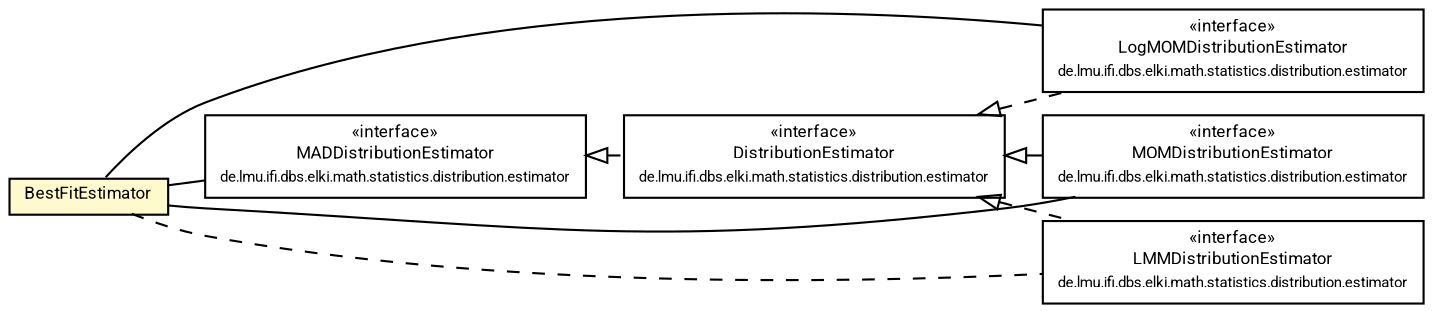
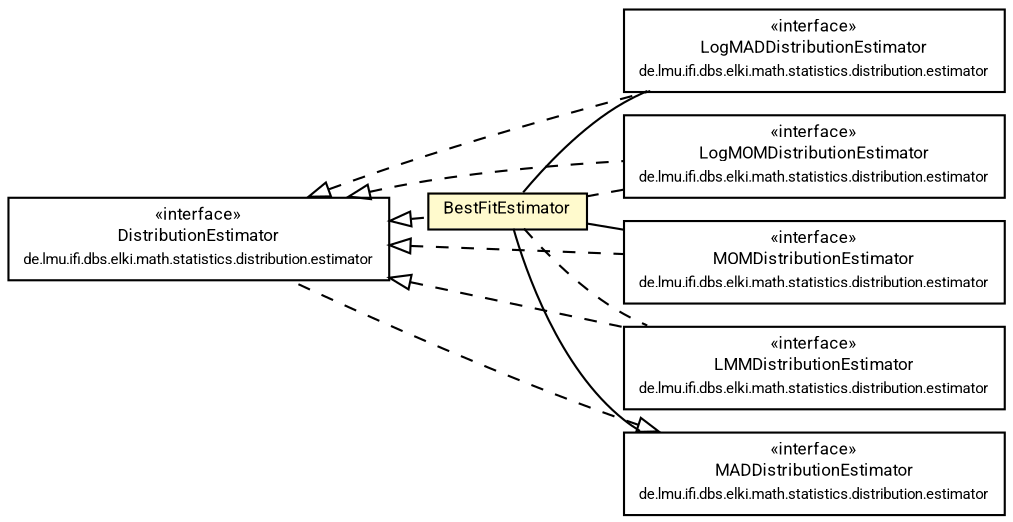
(557, 25) -> (605, 193)
none -> (814, 50)
(1034, 155) -> (506, 250)
none -> (419, 218)
